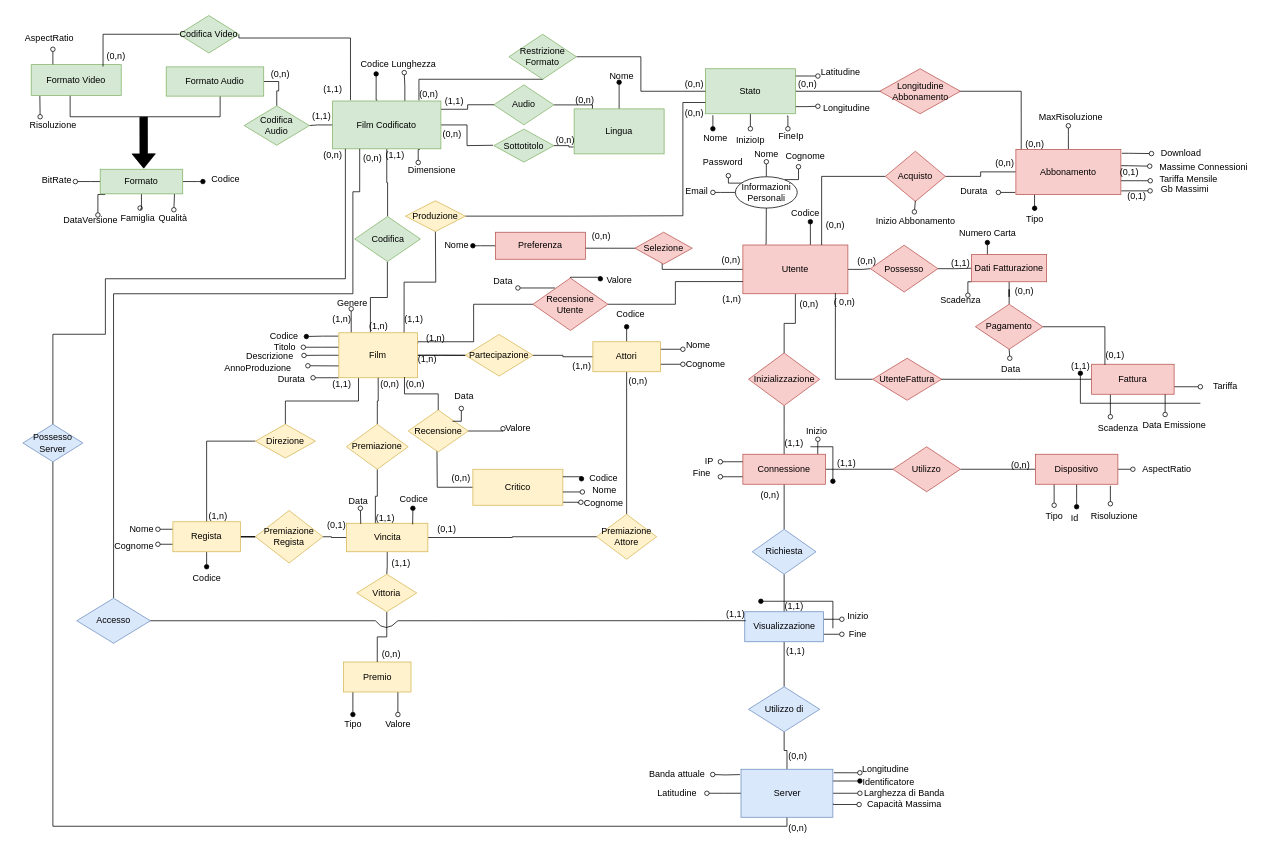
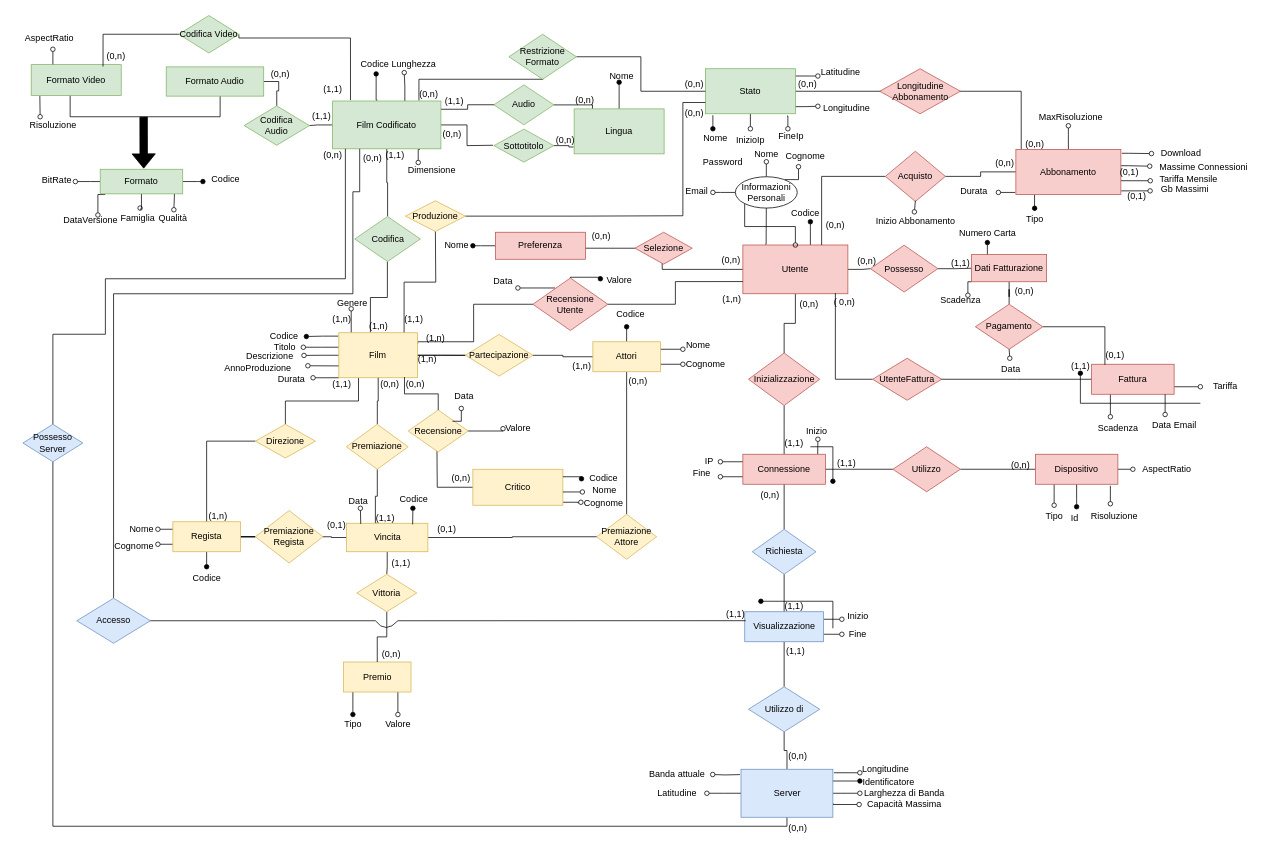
(732, 183) -> (764, 226)
(1175, 426) -> (1175, 426)
